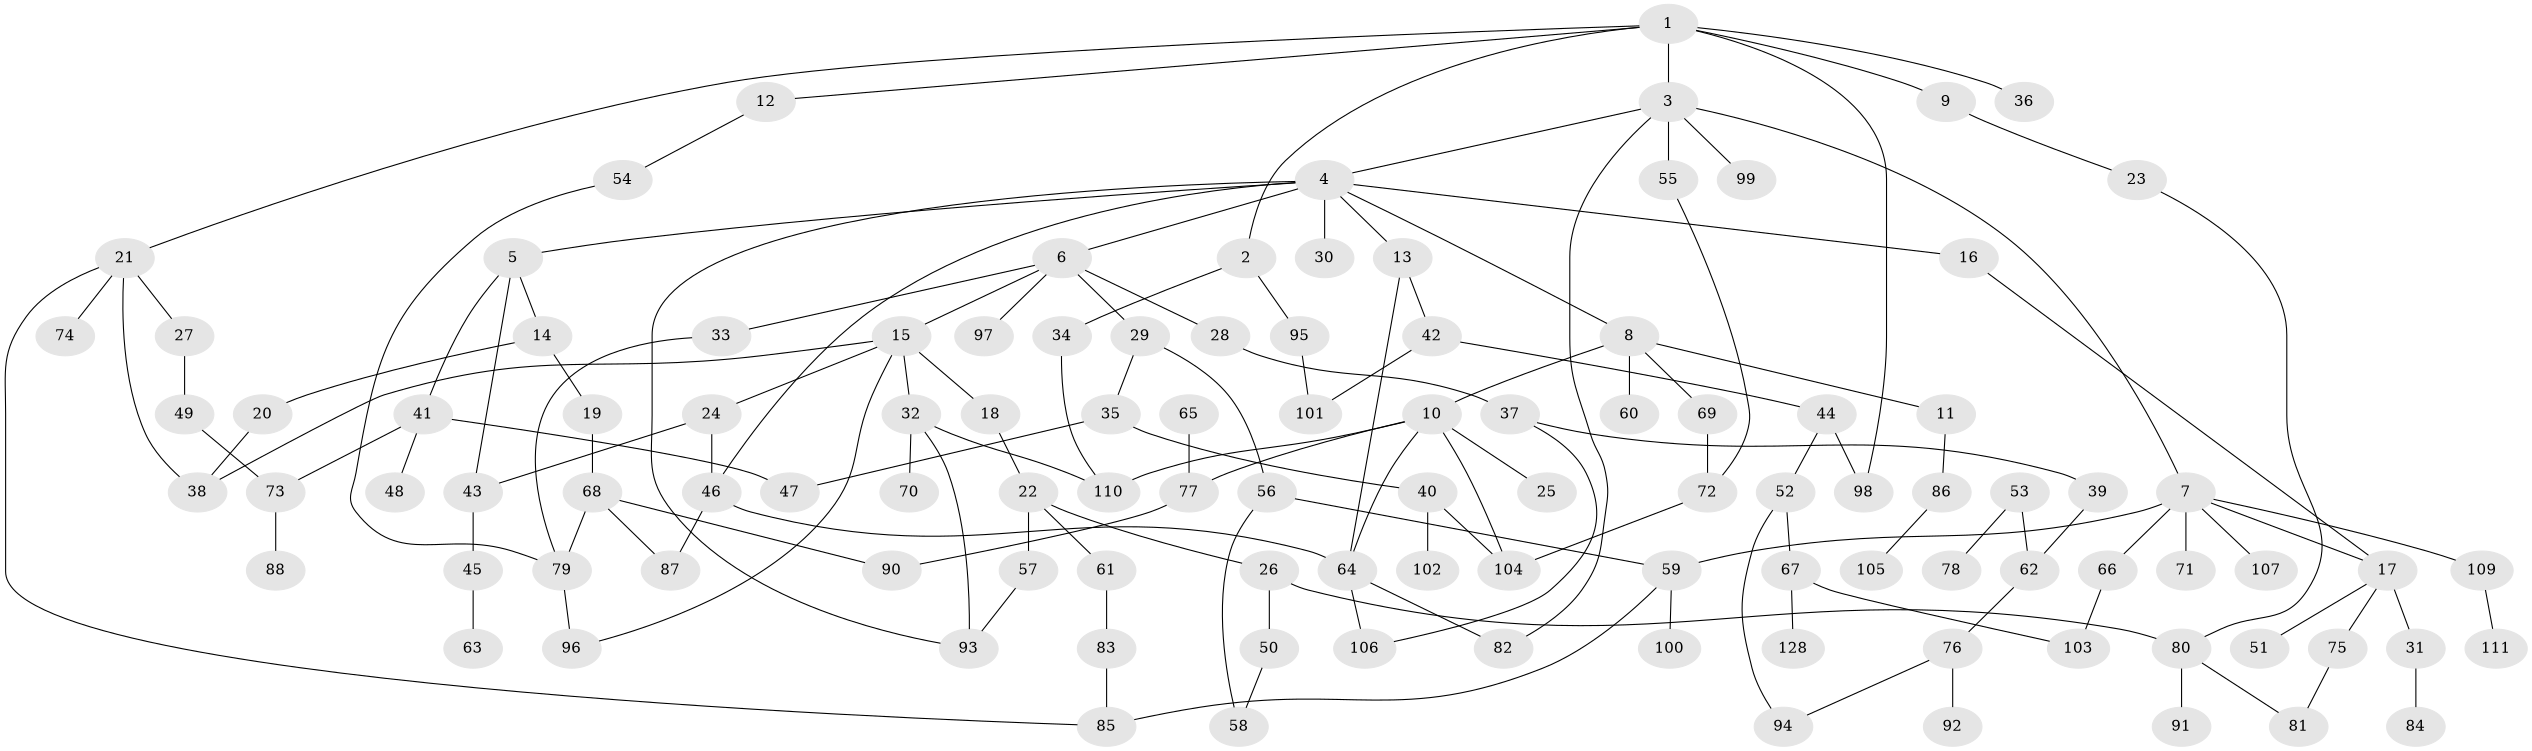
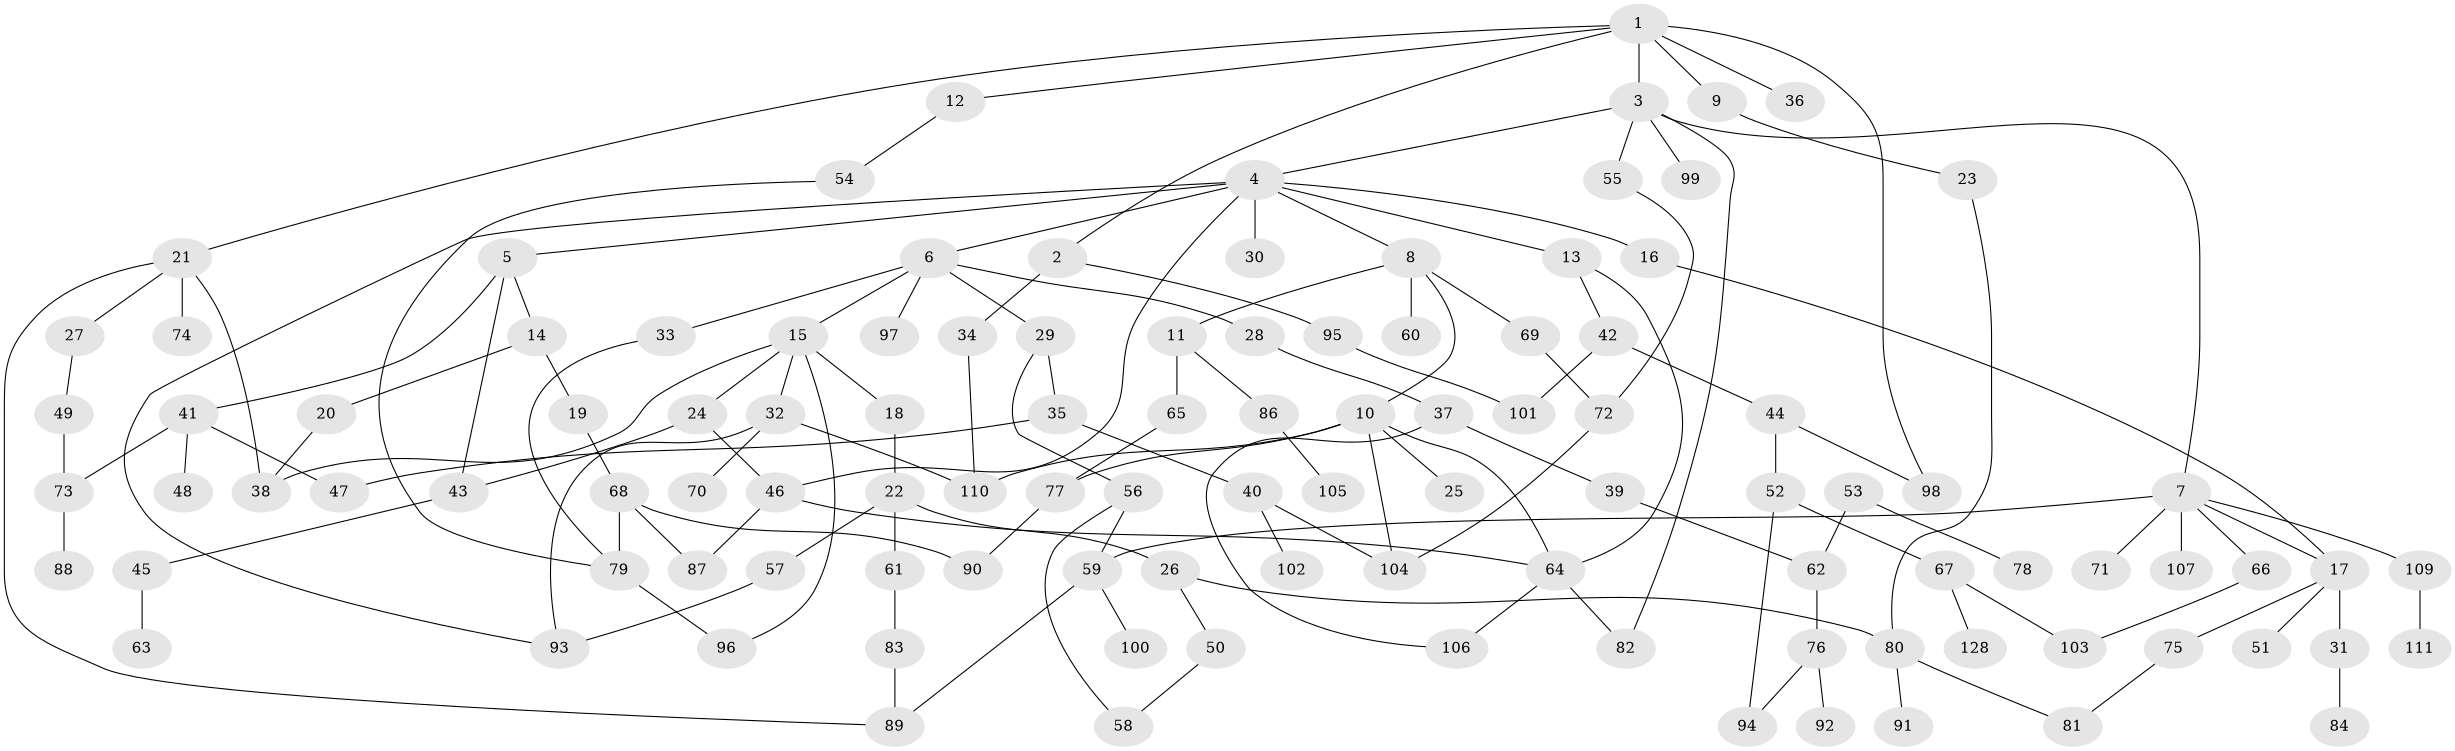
none -> (1177, 375)
(1107, 727) -> (895, 727)
